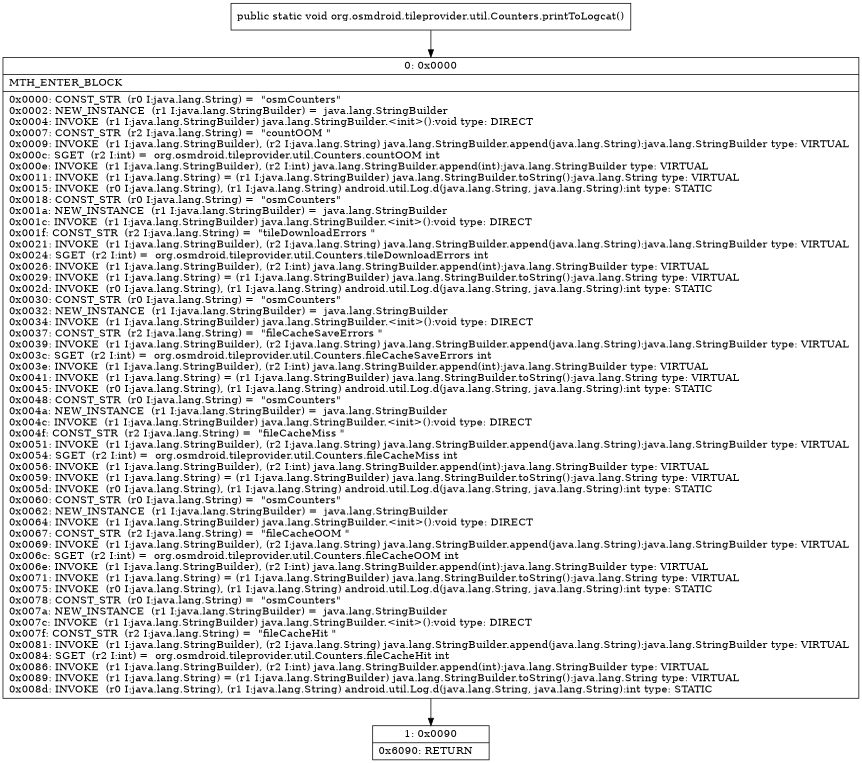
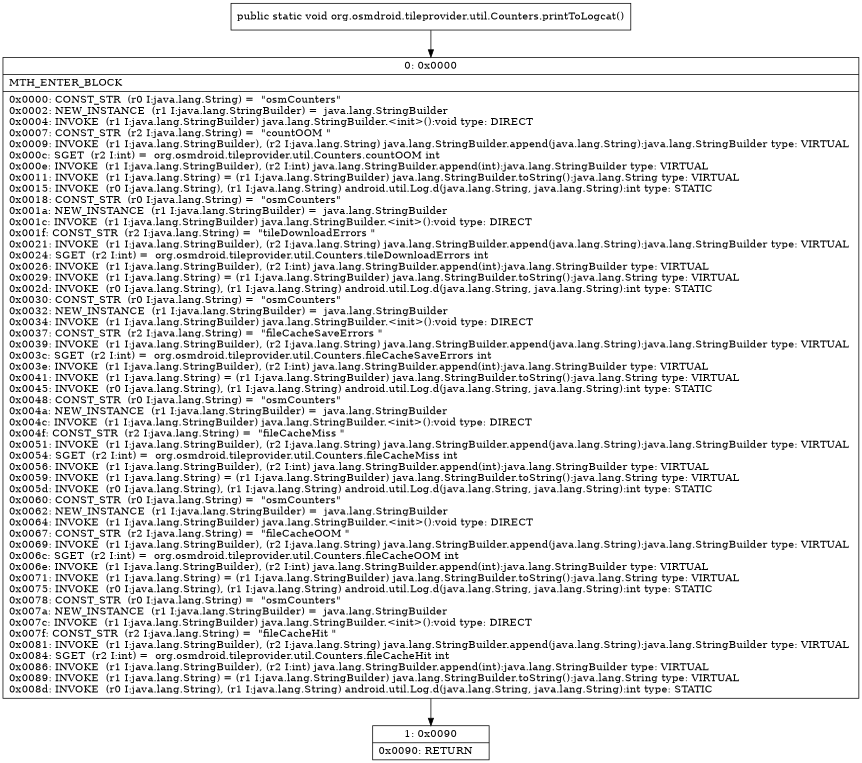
(431, 751) -> (431, 751)
